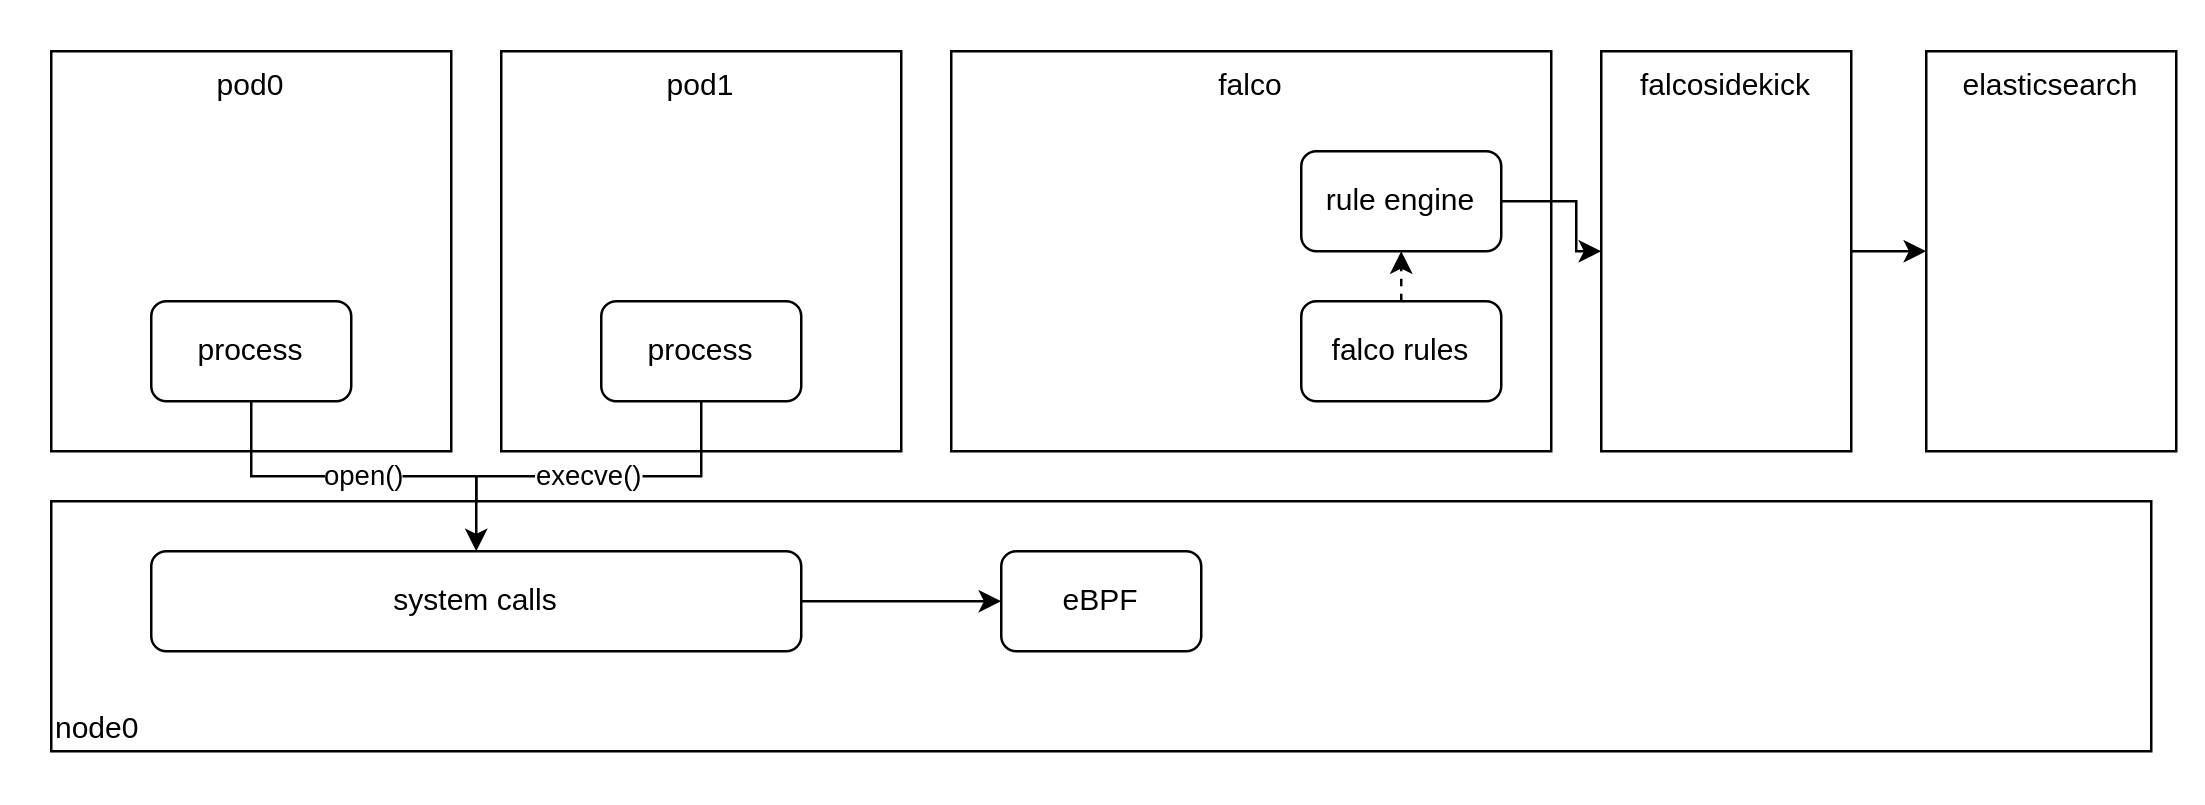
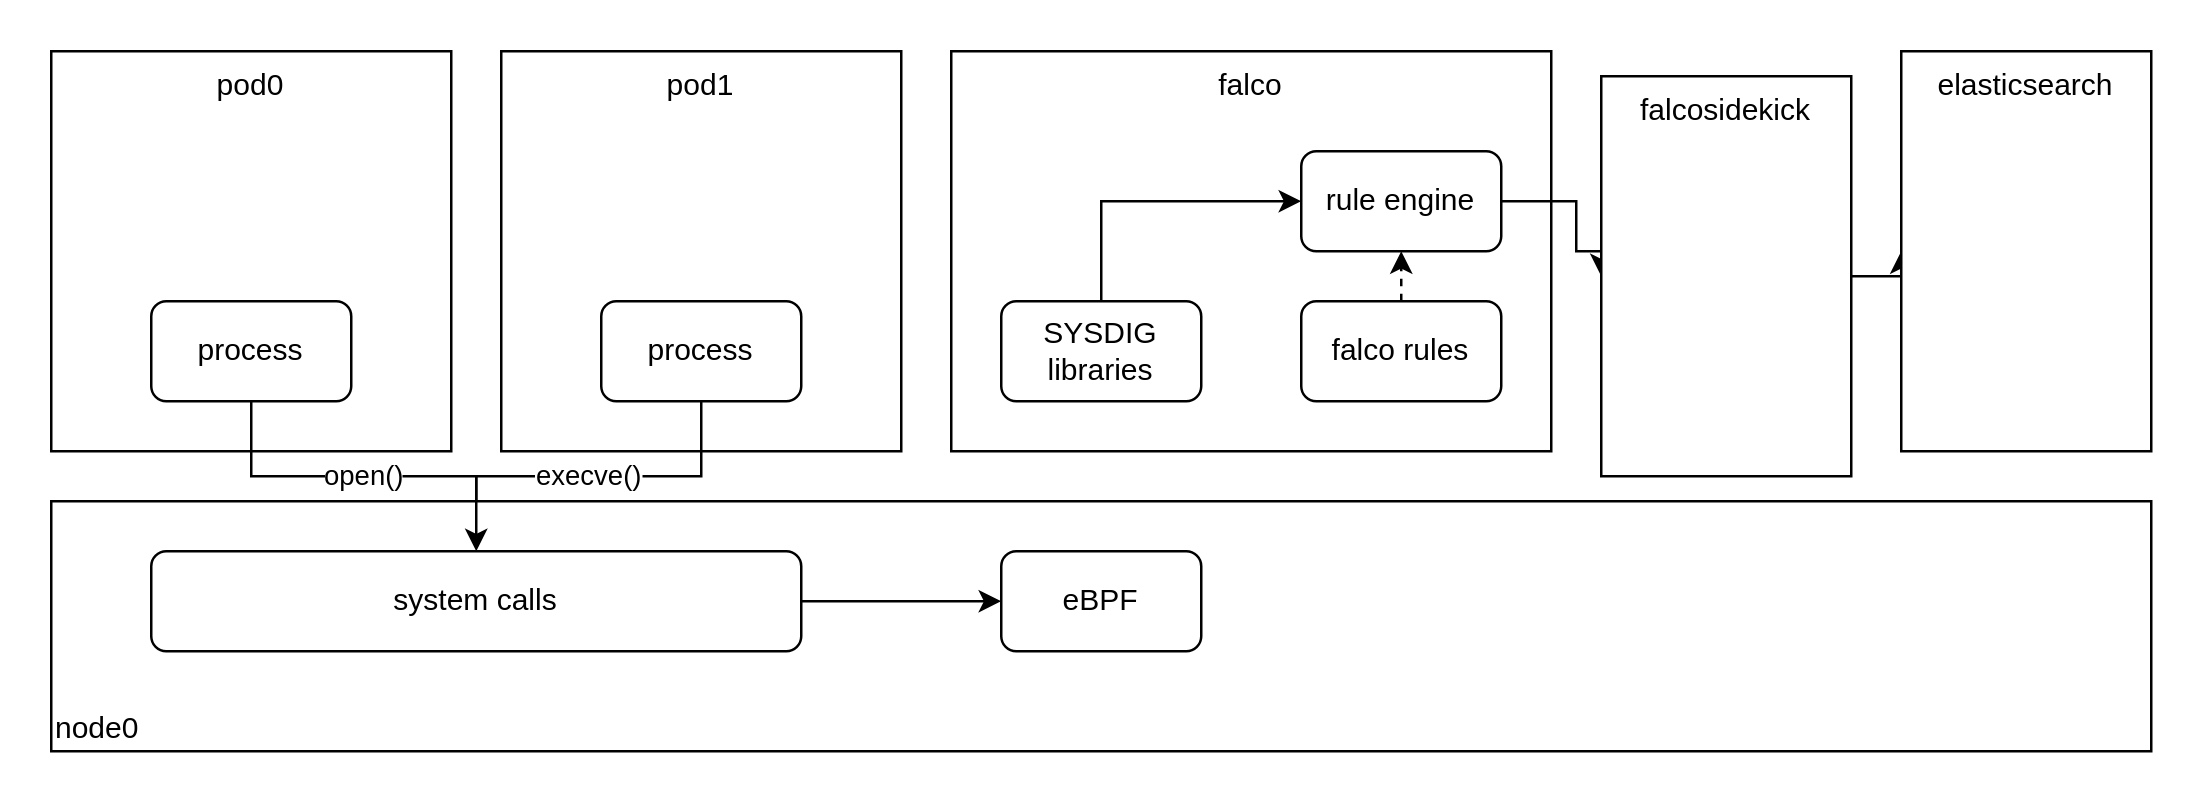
none -> (1143, 201)
(1726, 251) -> (1726, 276)
(2051, 251) -> (2026, 251)
none -> (1101, 351)
